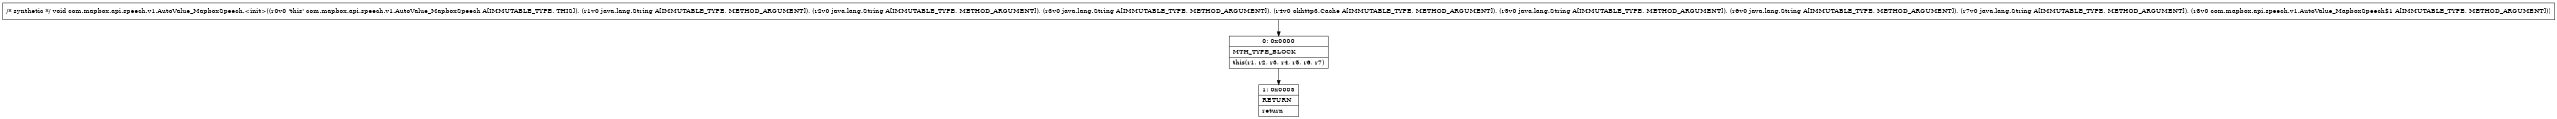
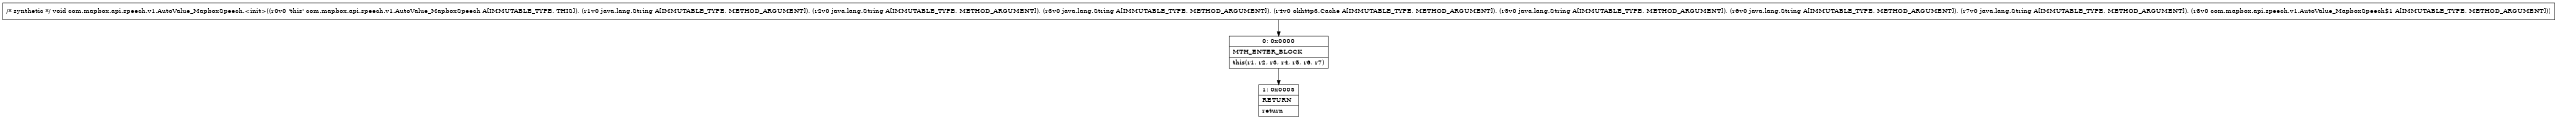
(1264, 52) -> (1268, 52)
